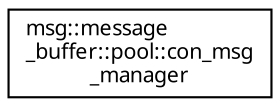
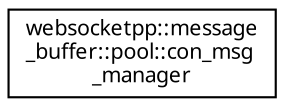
(140, 53) -> (142, 53)
